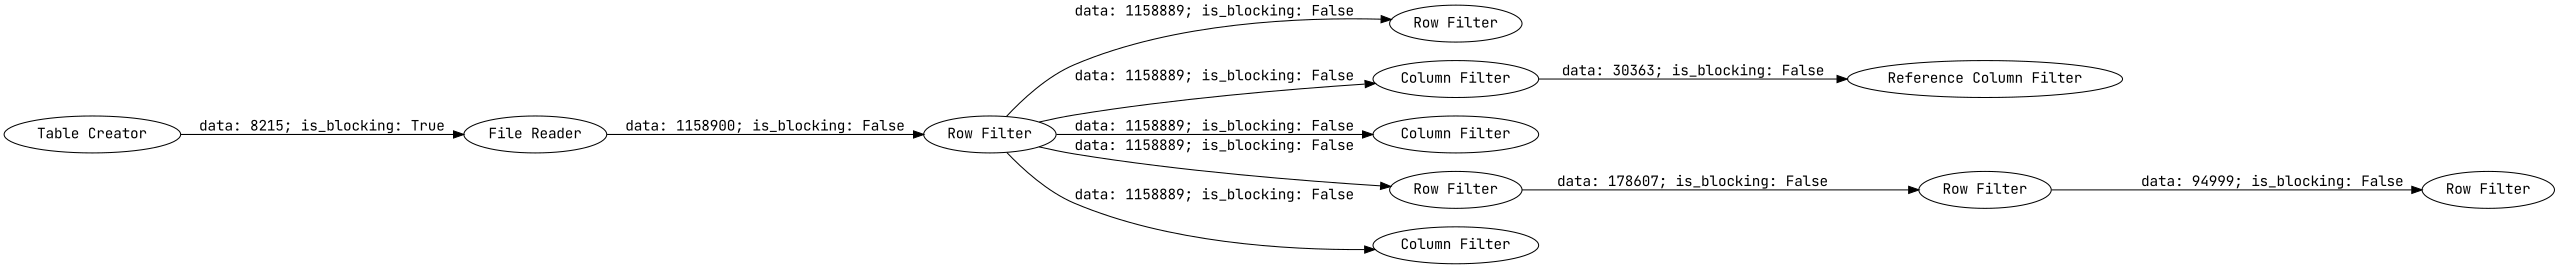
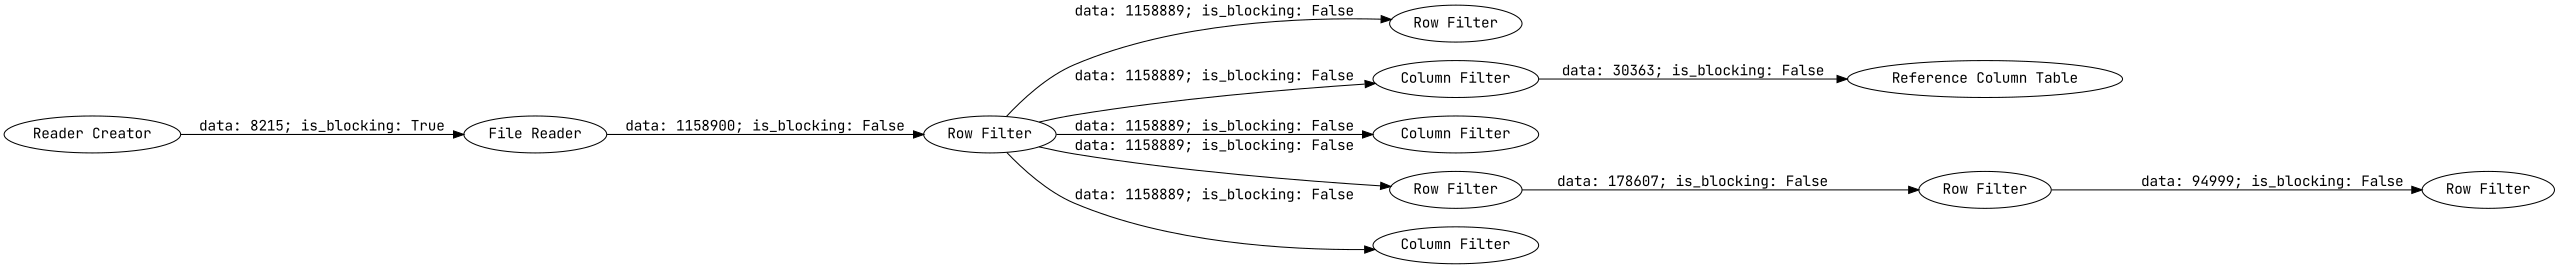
(1985, 79) -> (1985, 79)
(92, 134) -> (92, 134)
